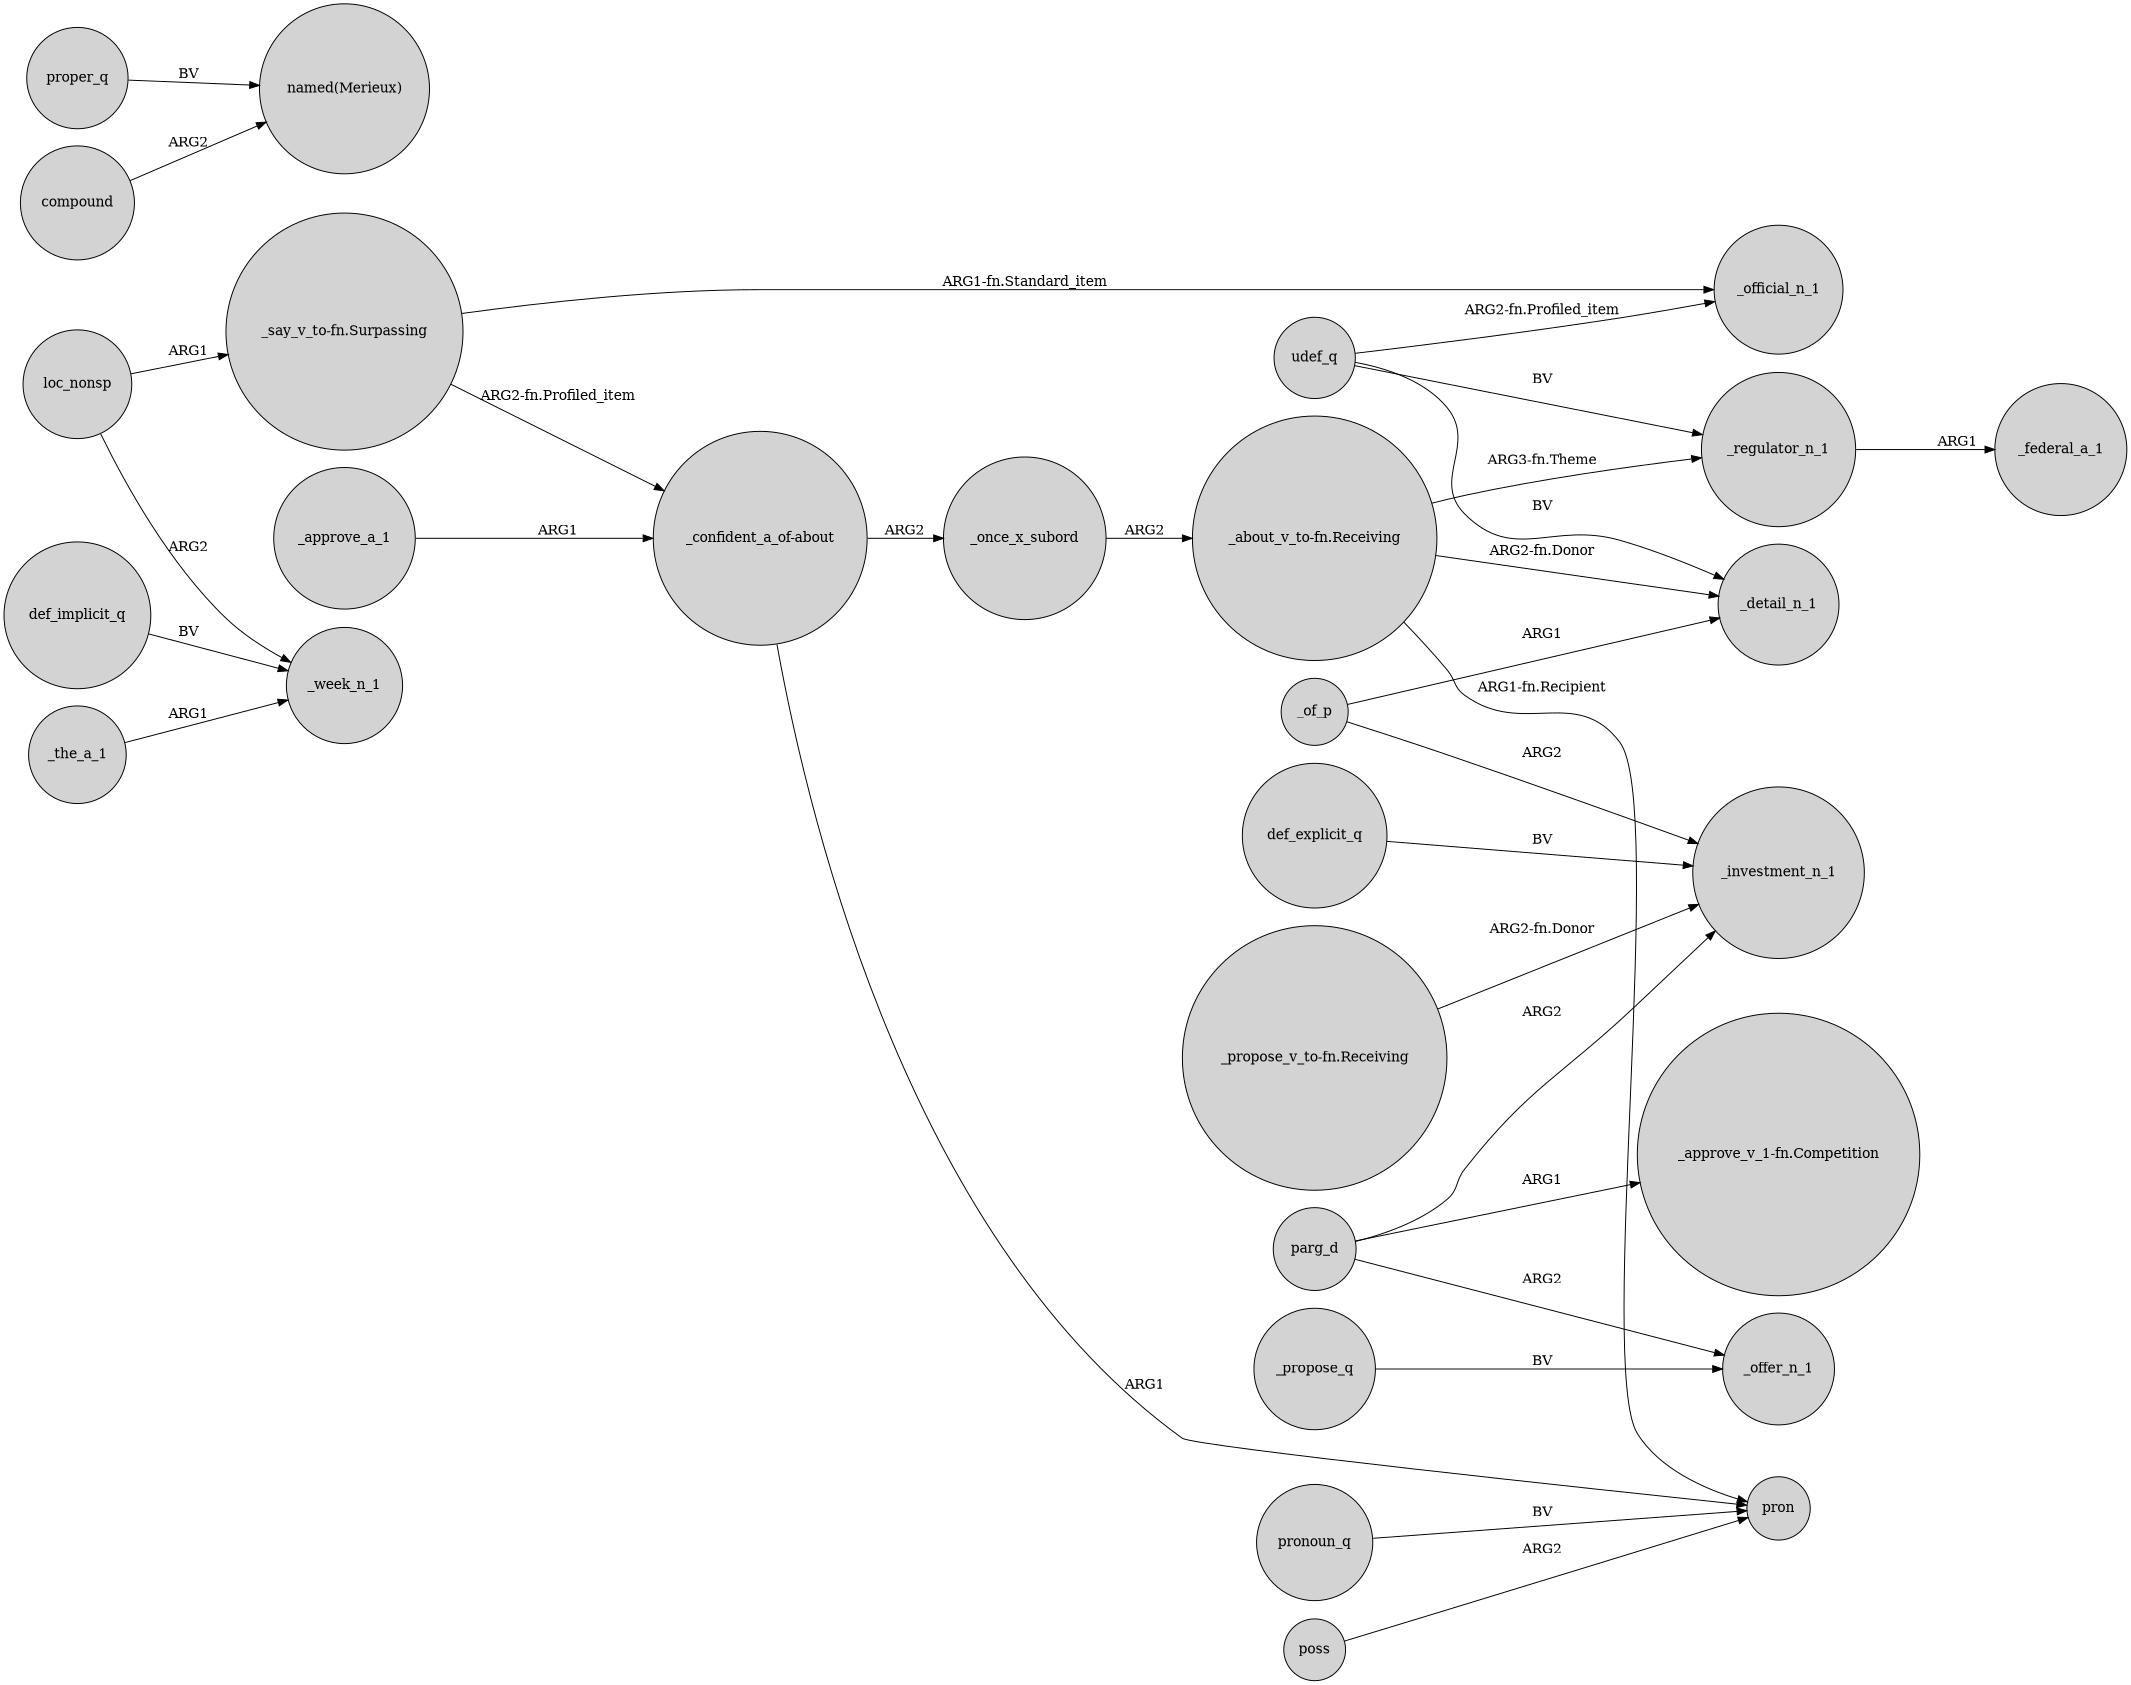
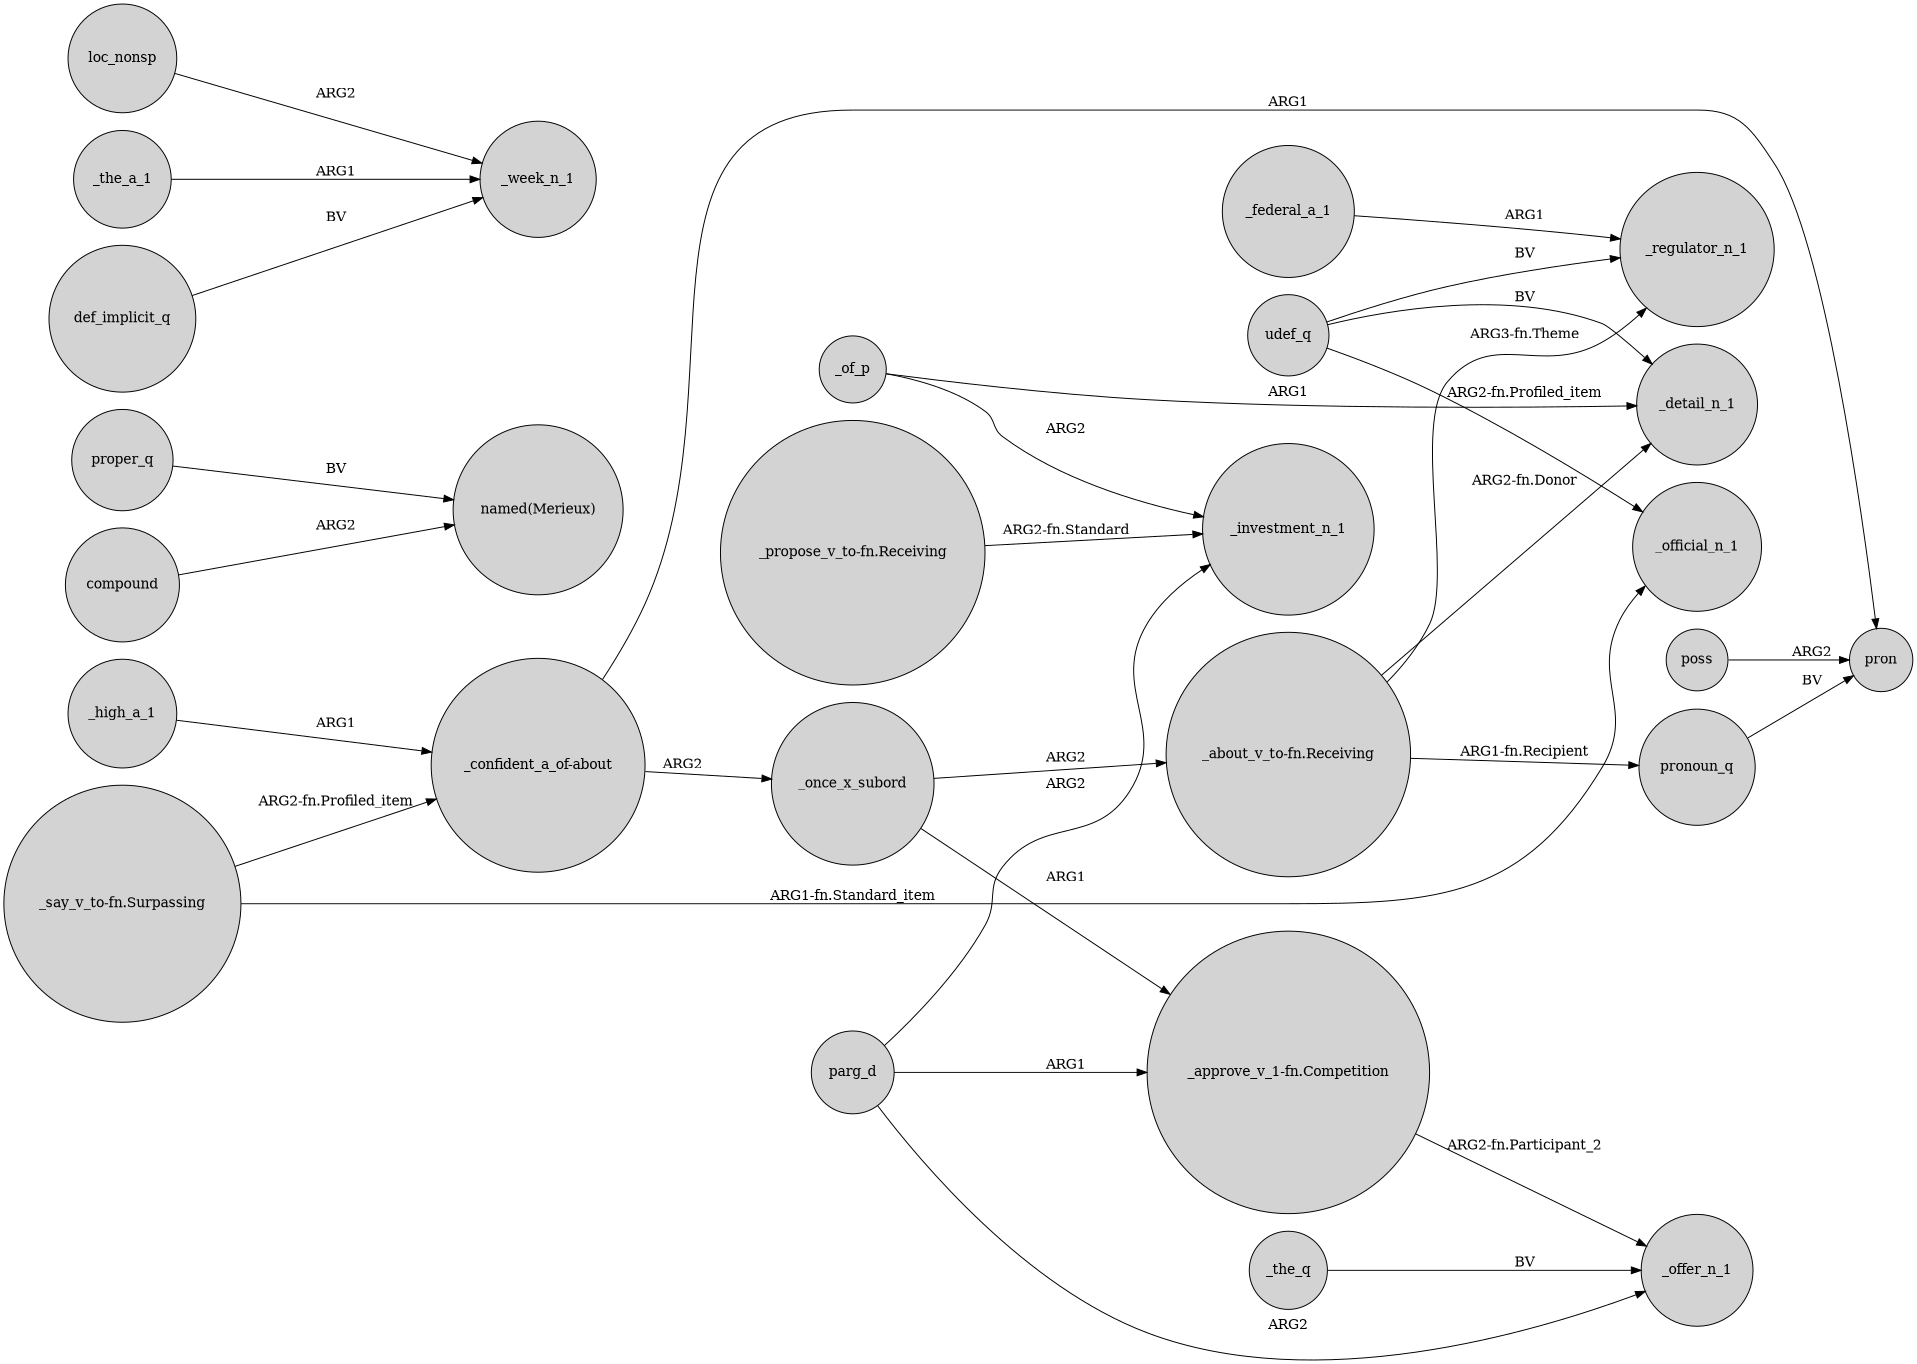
(175, 365) -> none
(1920, 450) -> (1482, 225)
(344, 538) -> (122, 714)
(1315, 836) -> none
none -> (1047, 913)
(1542, 930) -> (1066, 531)
(1633, 1017) -> (1520, 762)
none -> (1527, 1188)
(1315, 1369) -> (1288, 1270)
